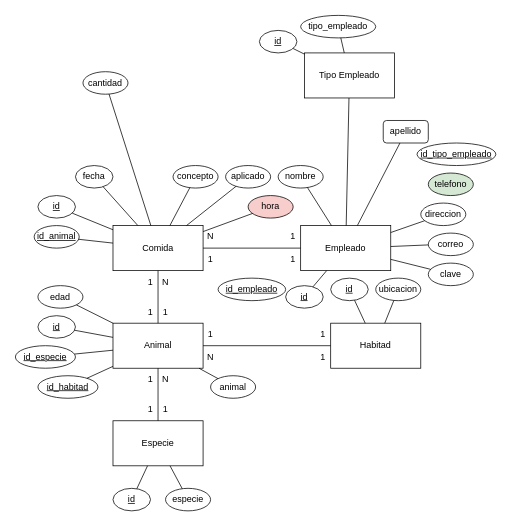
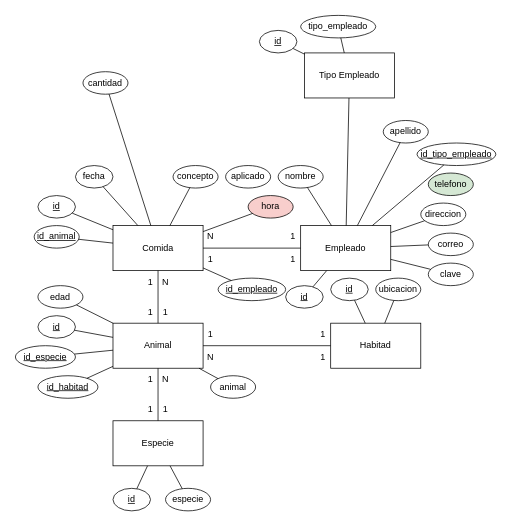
(405, 132) -> (405, 132)
none -> (407, 195)
(211, 206) -> none
none -> (217, 274)
